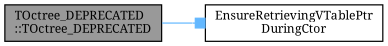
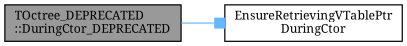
(83, 23) -> (93, 23)
